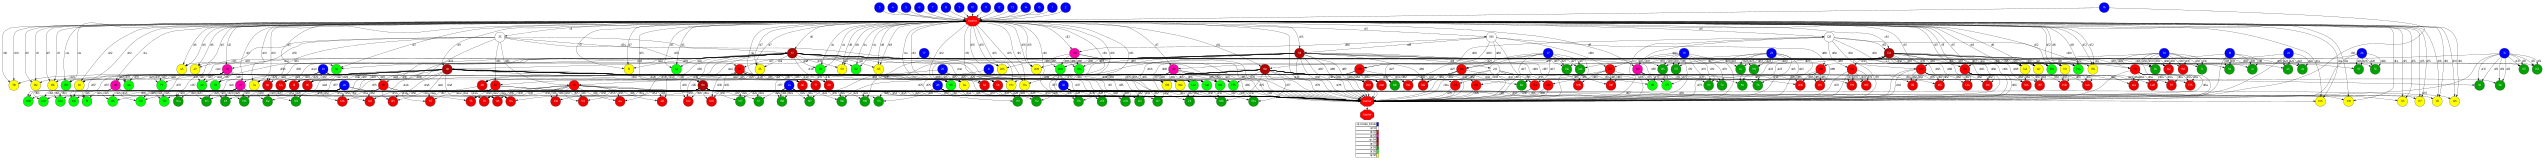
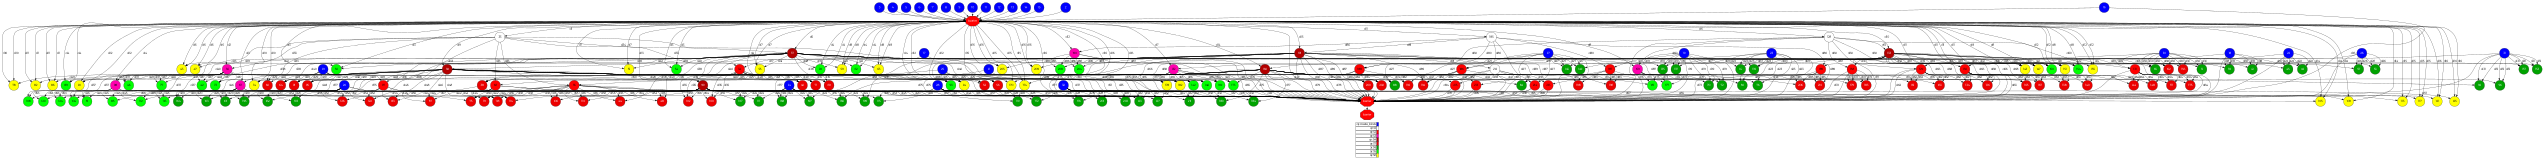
(1052, 8) -> none
